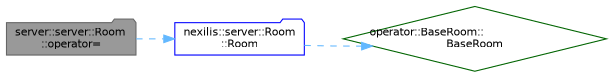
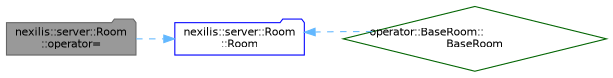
(71, 39) -> (71, 39)
(333, 46) -> (344, 32)
